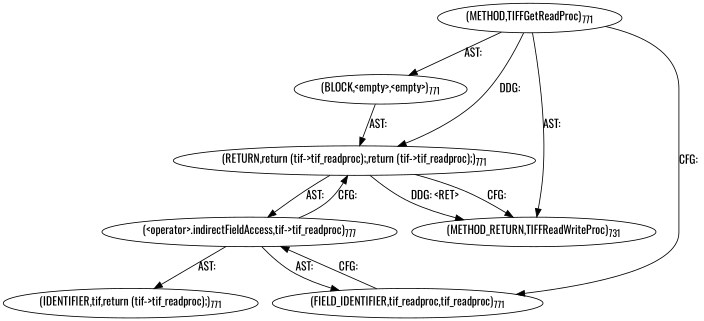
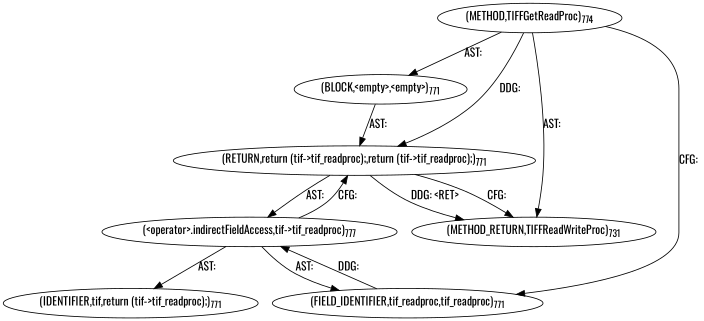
(588, 17) -> (588, 17)
(350, 268) -> (350, 268)
